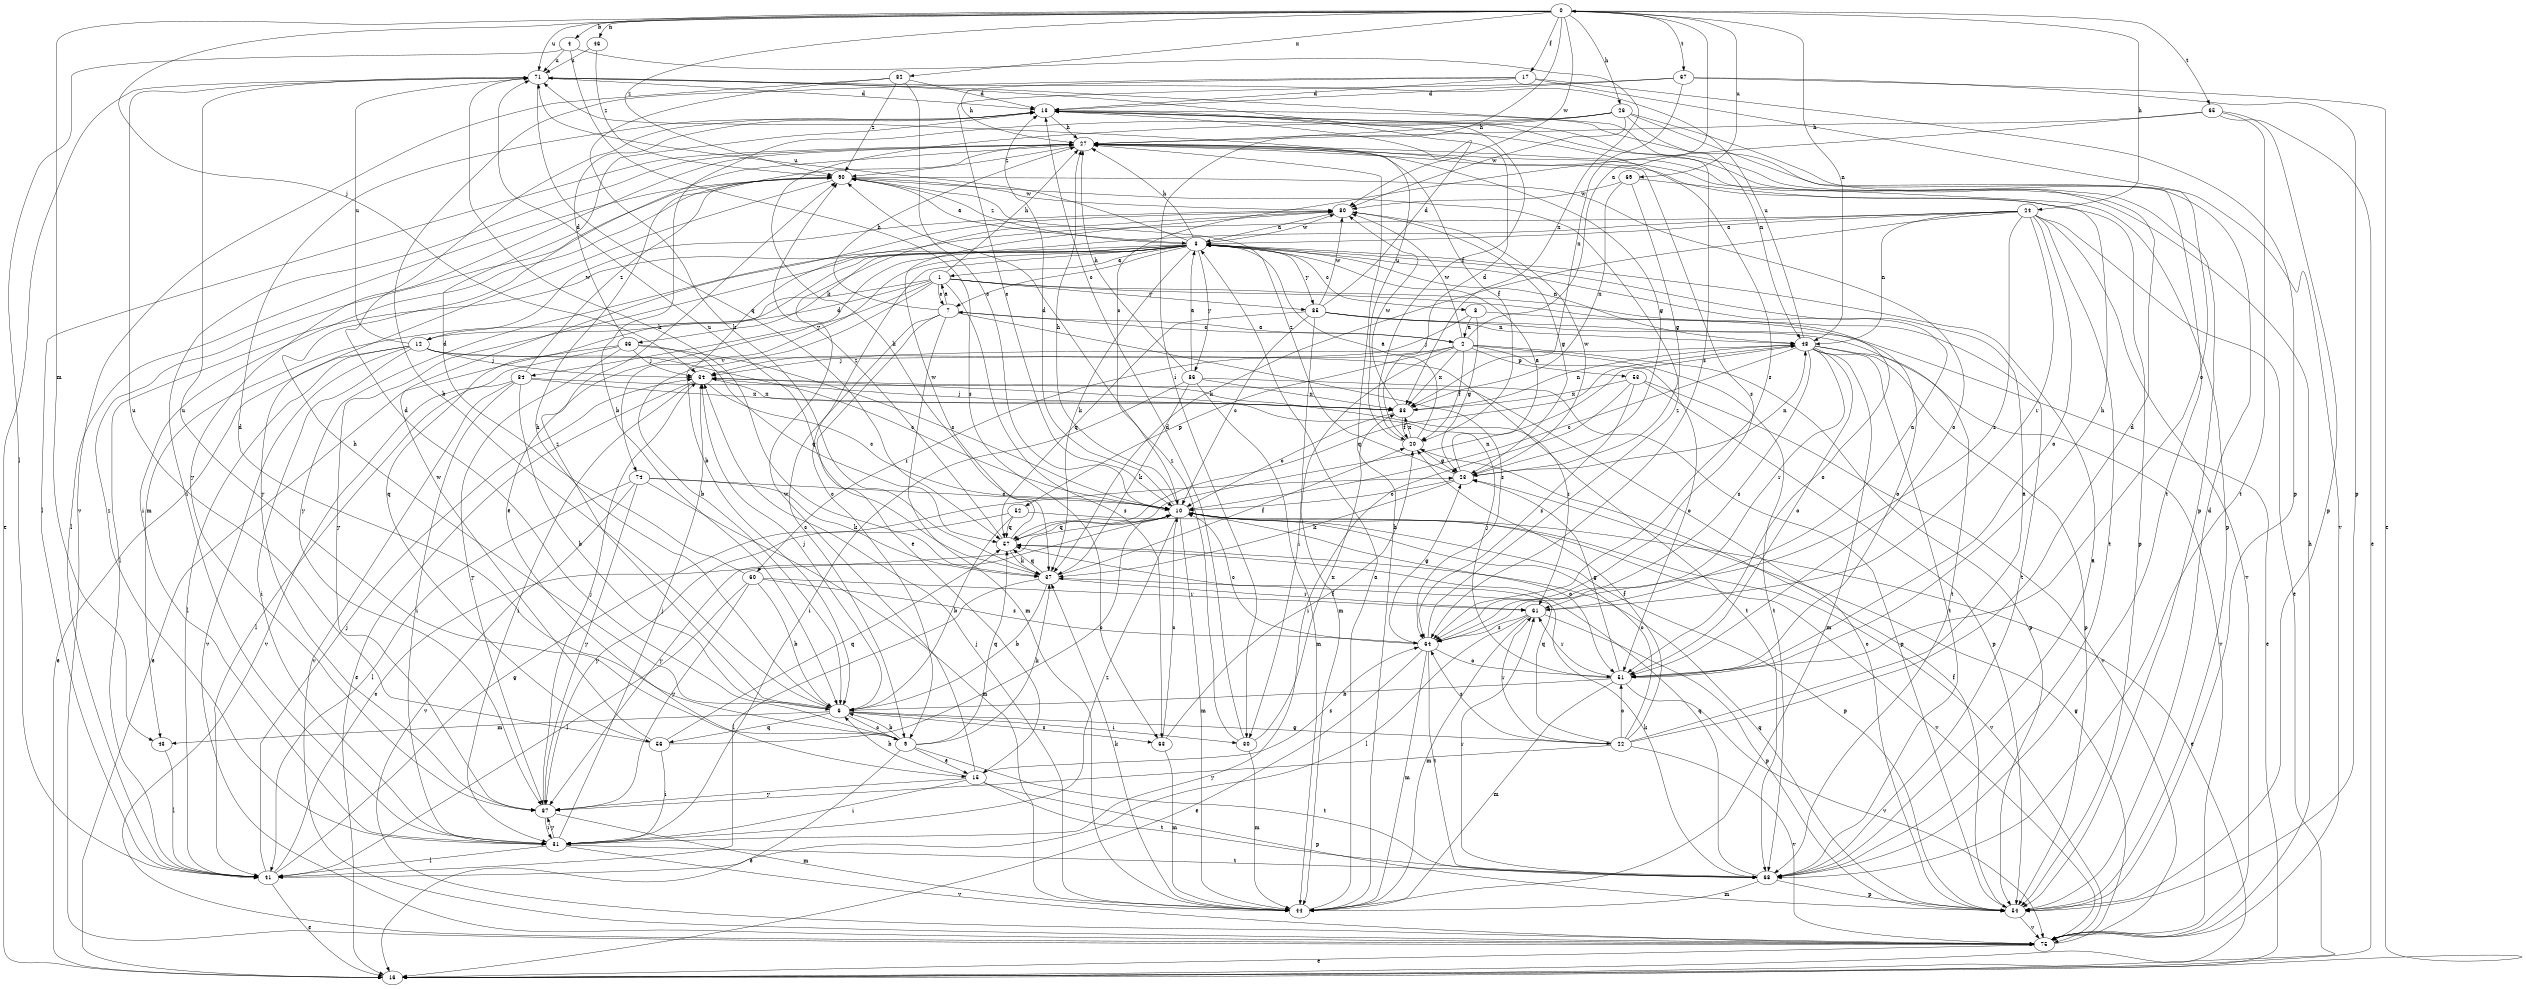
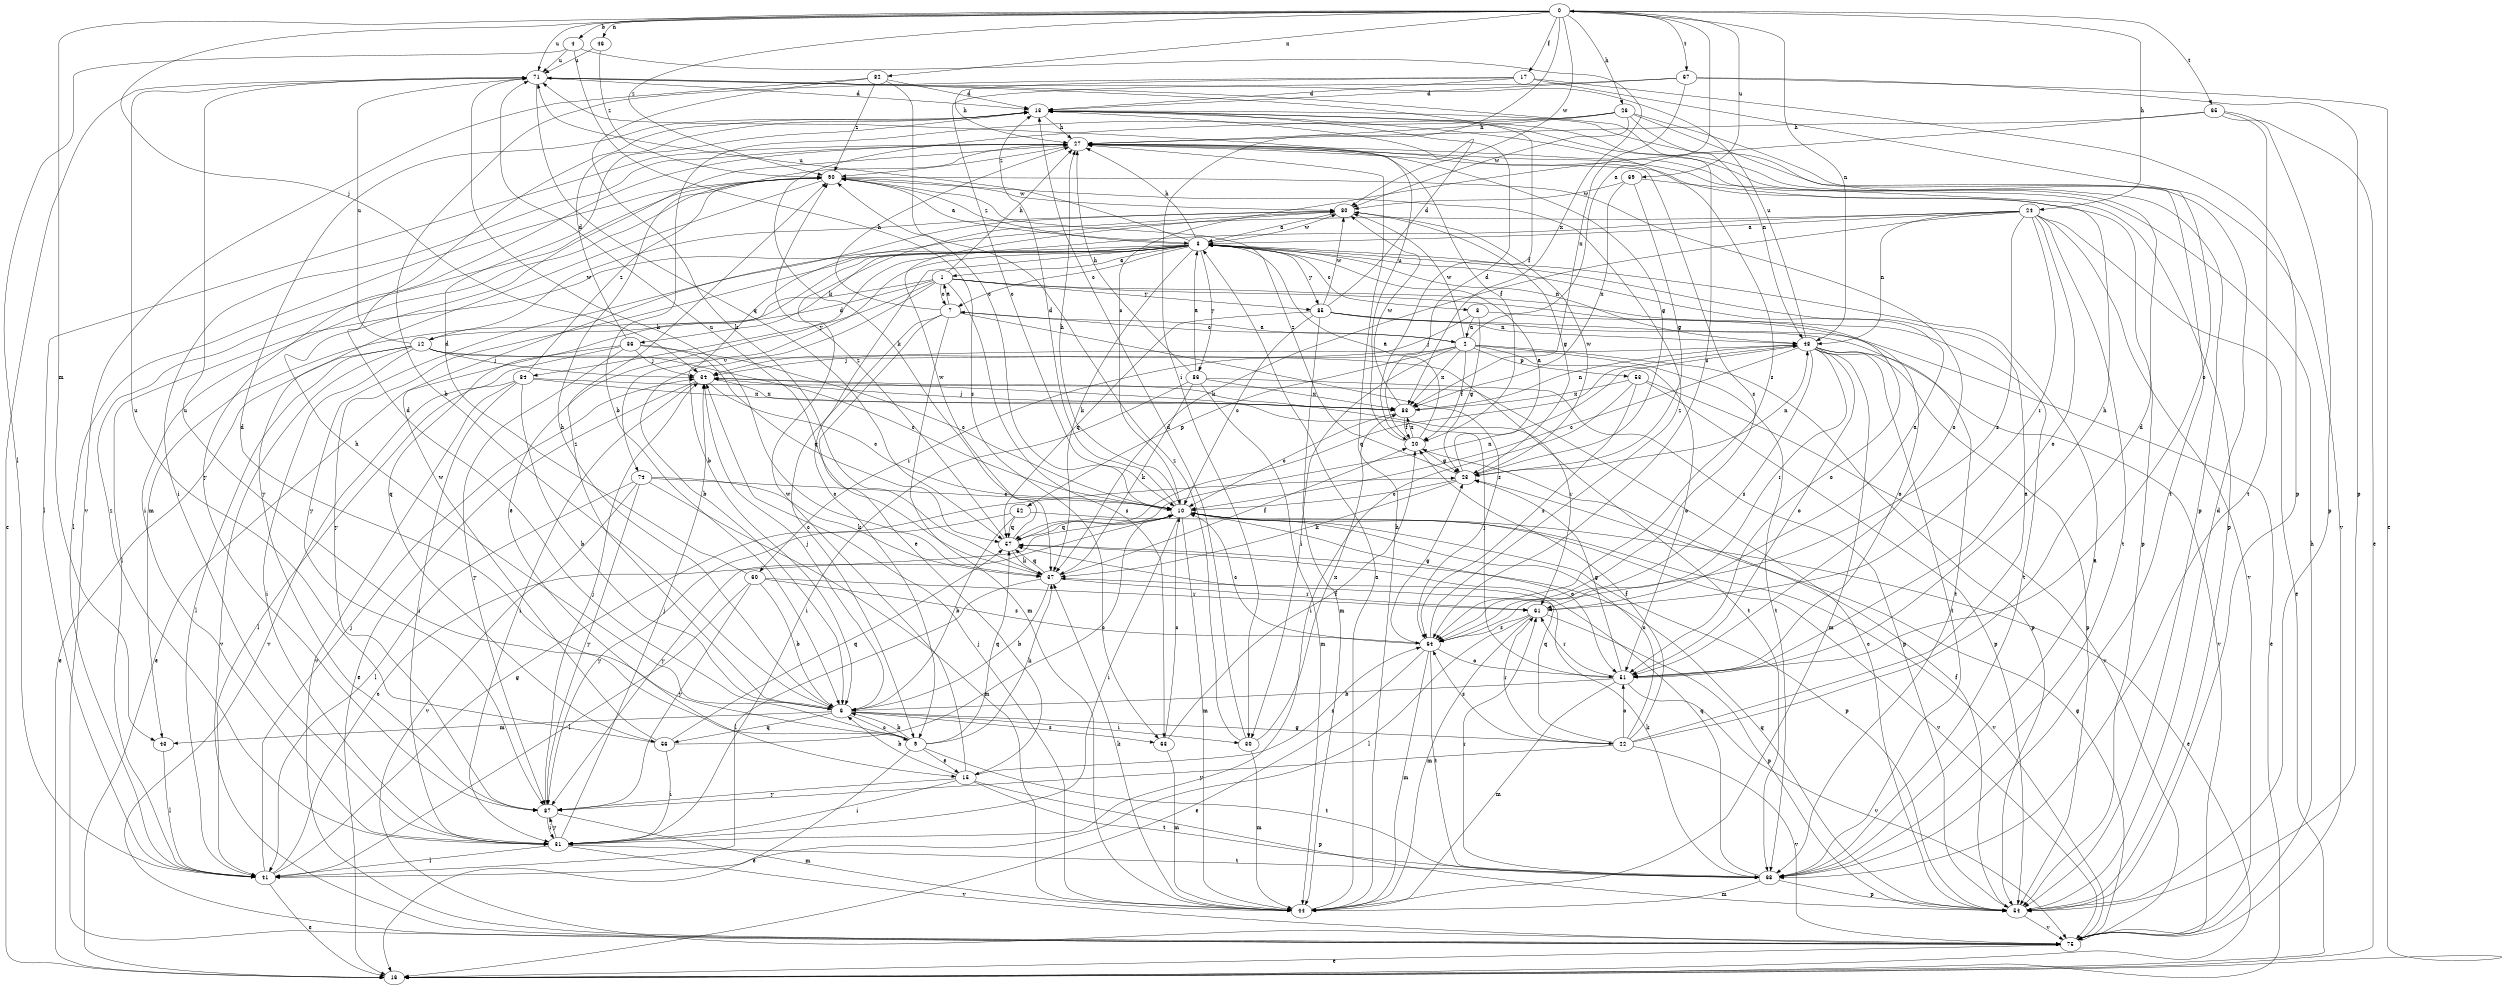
(1107, 678) -> (1109, 678)
